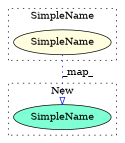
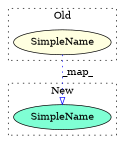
(62, 16) -> (62, 16)
